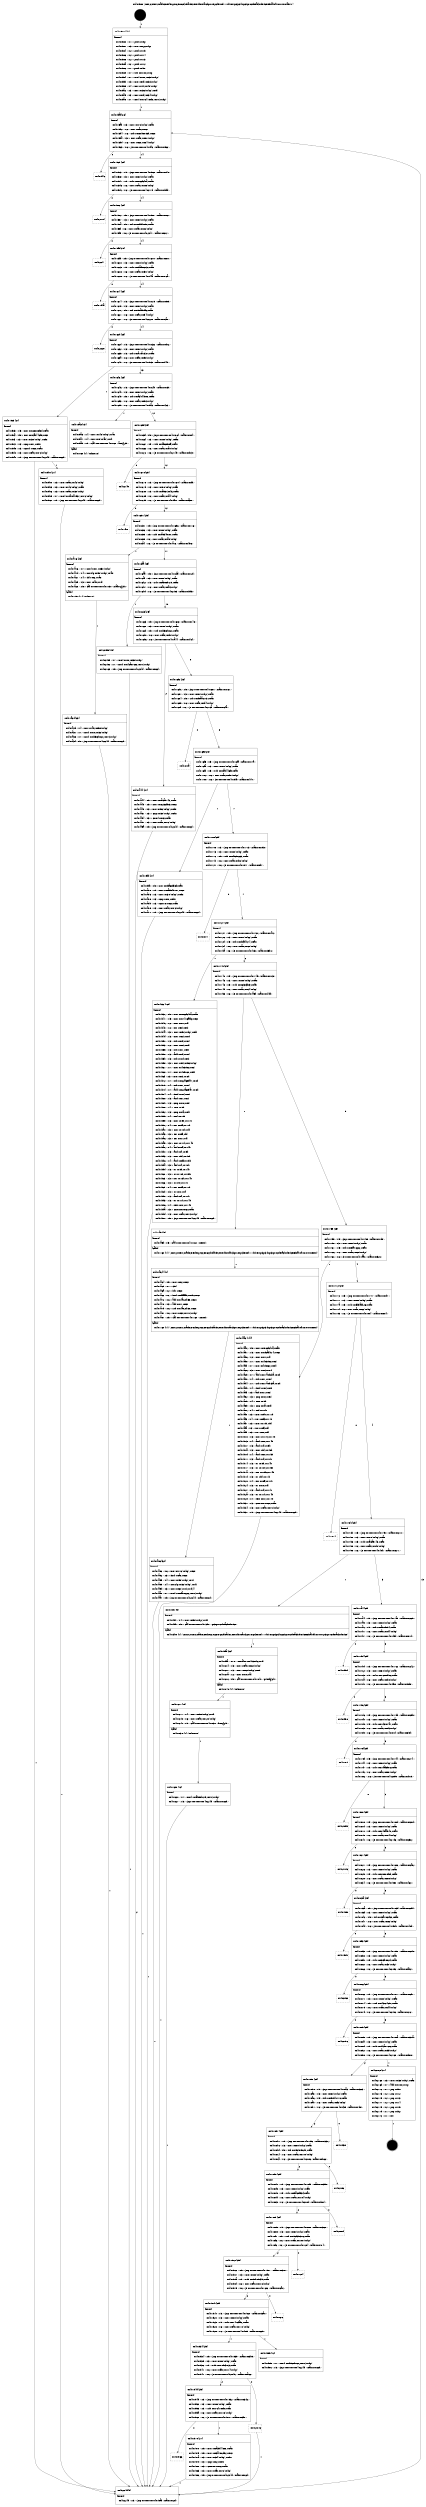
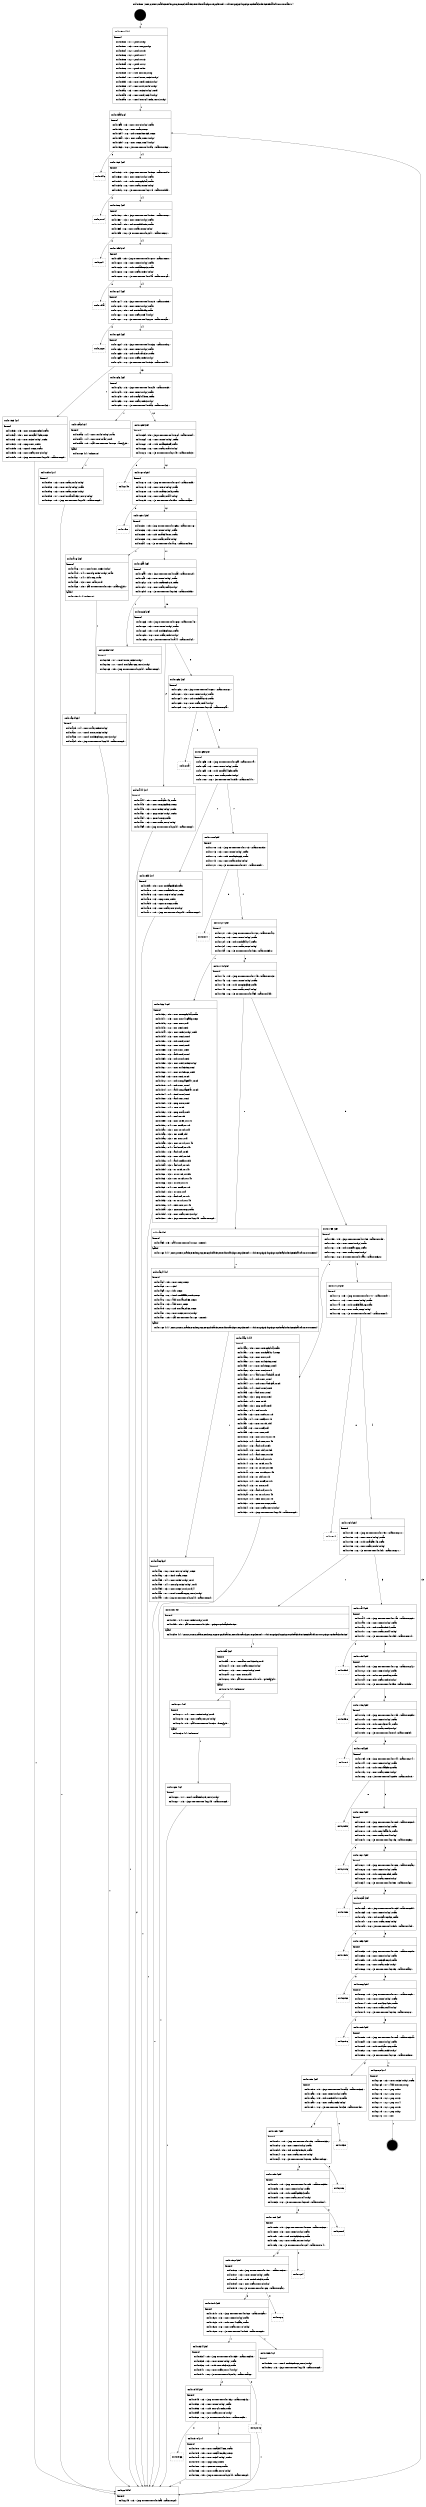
(54, 464) -> (86, 463)
